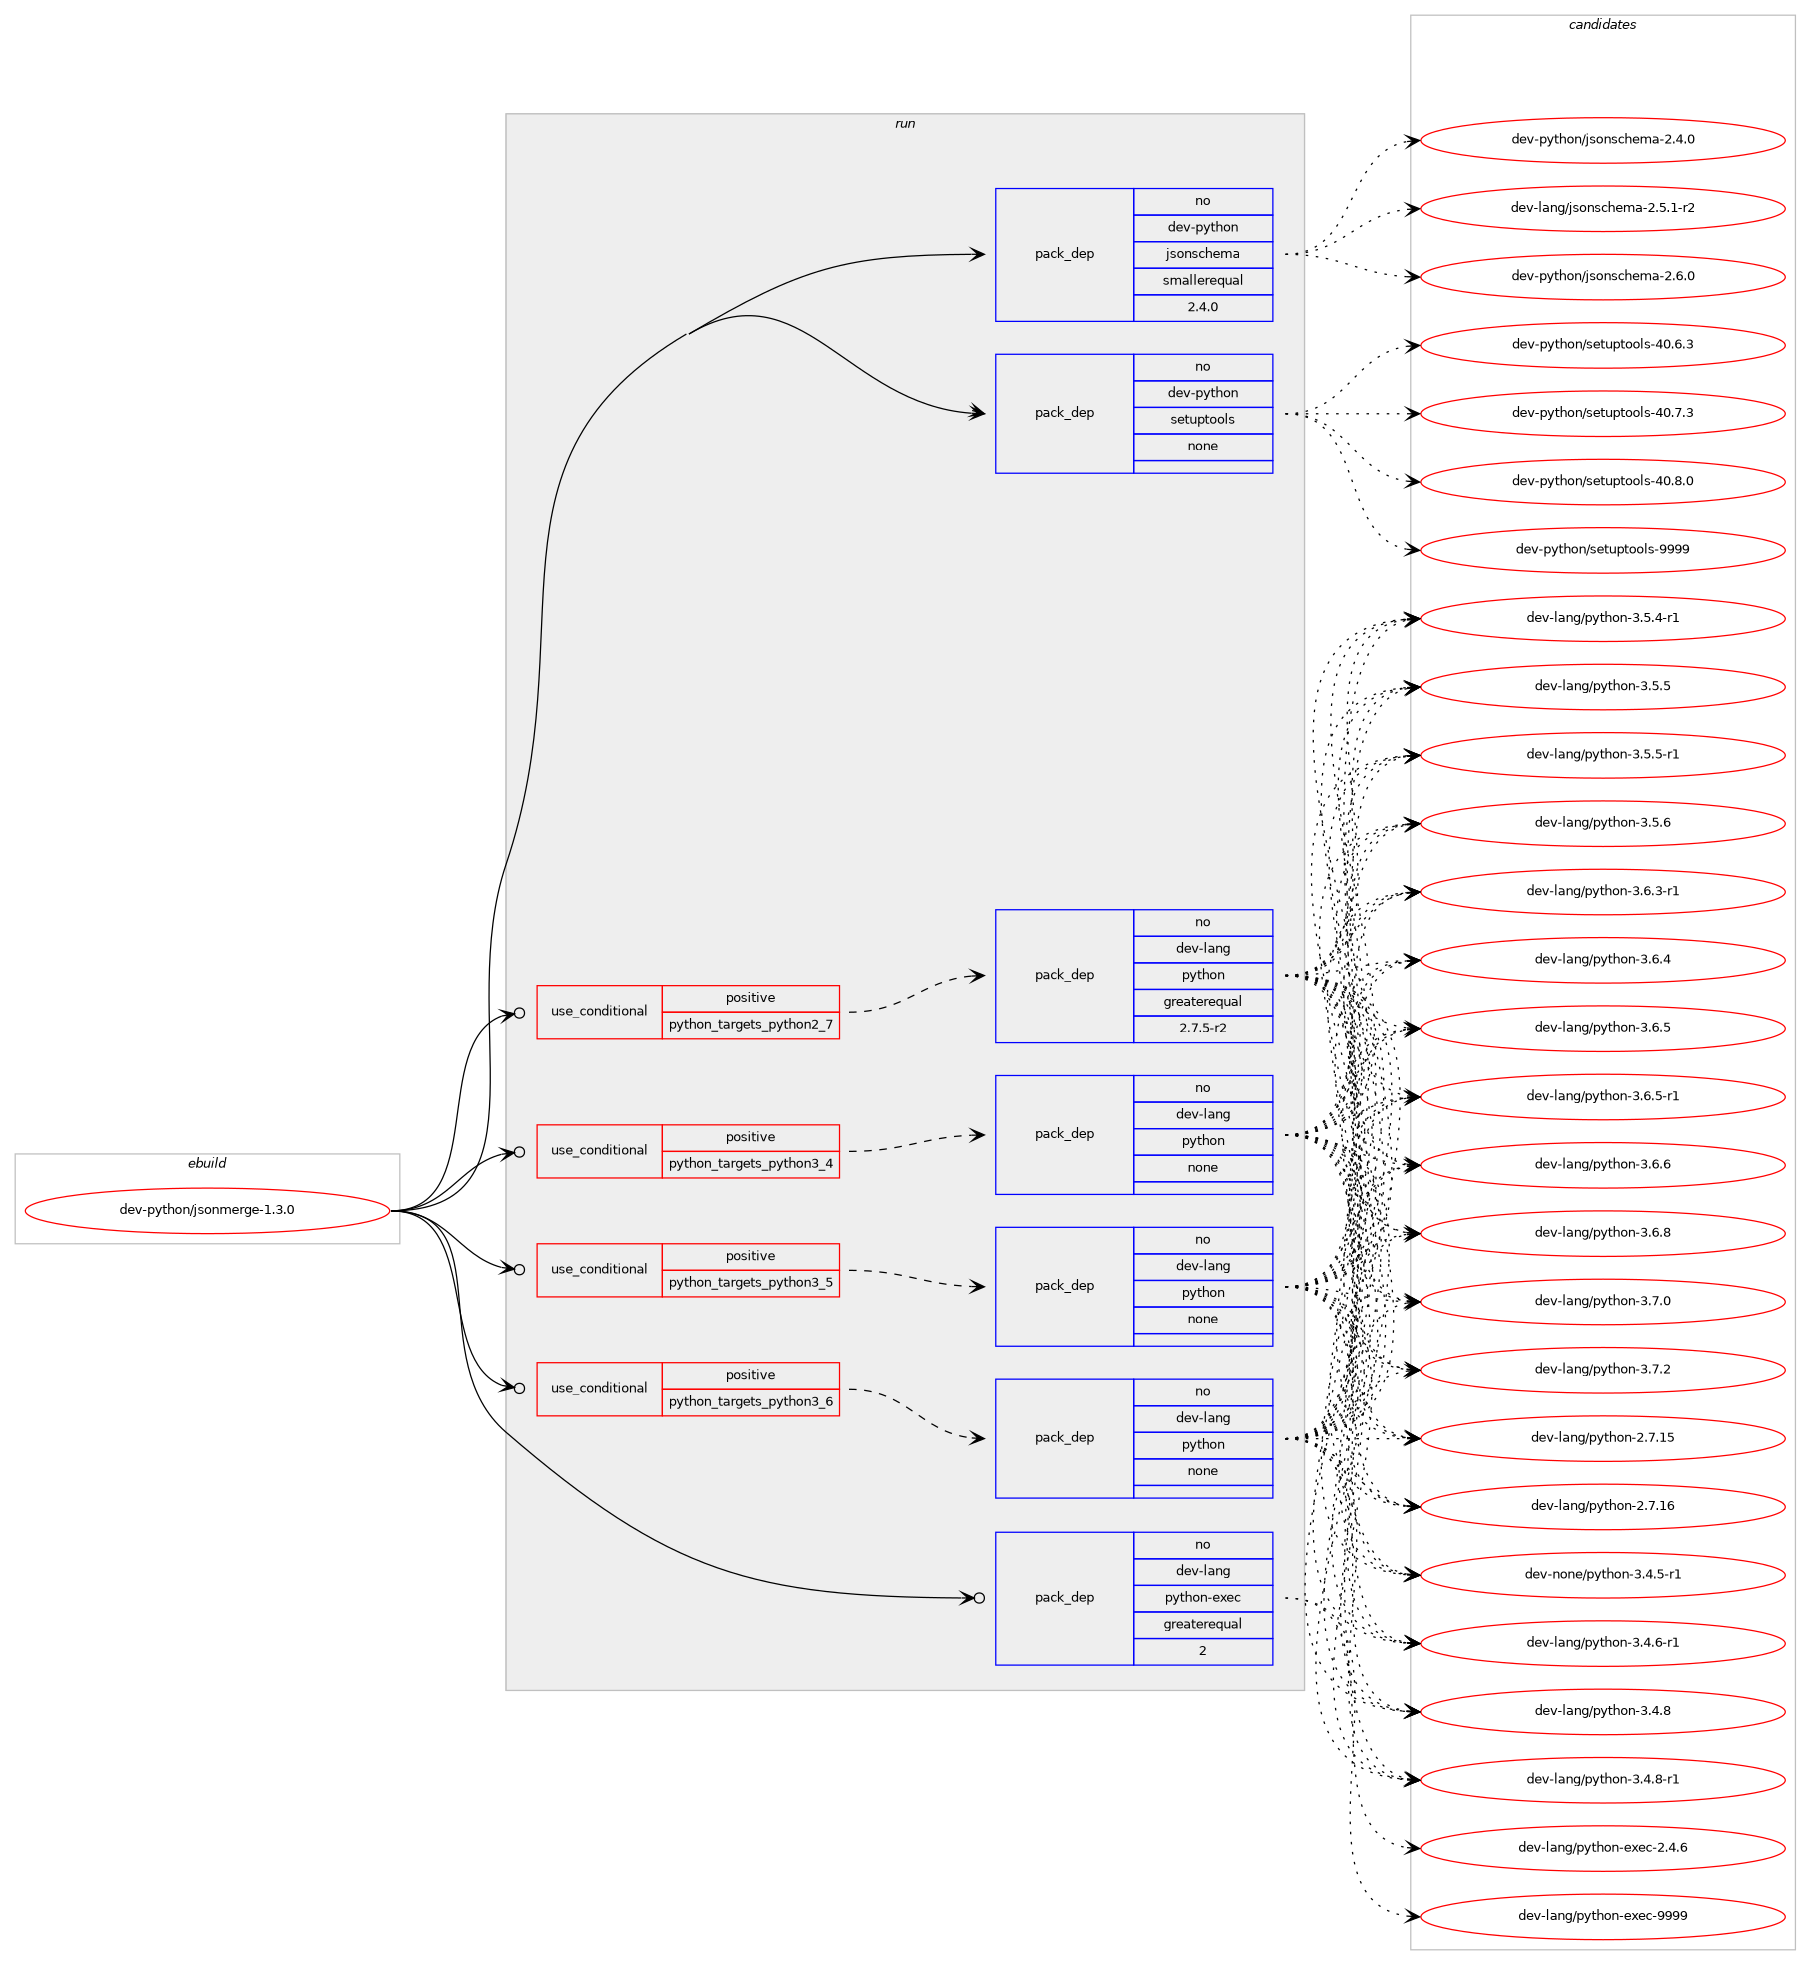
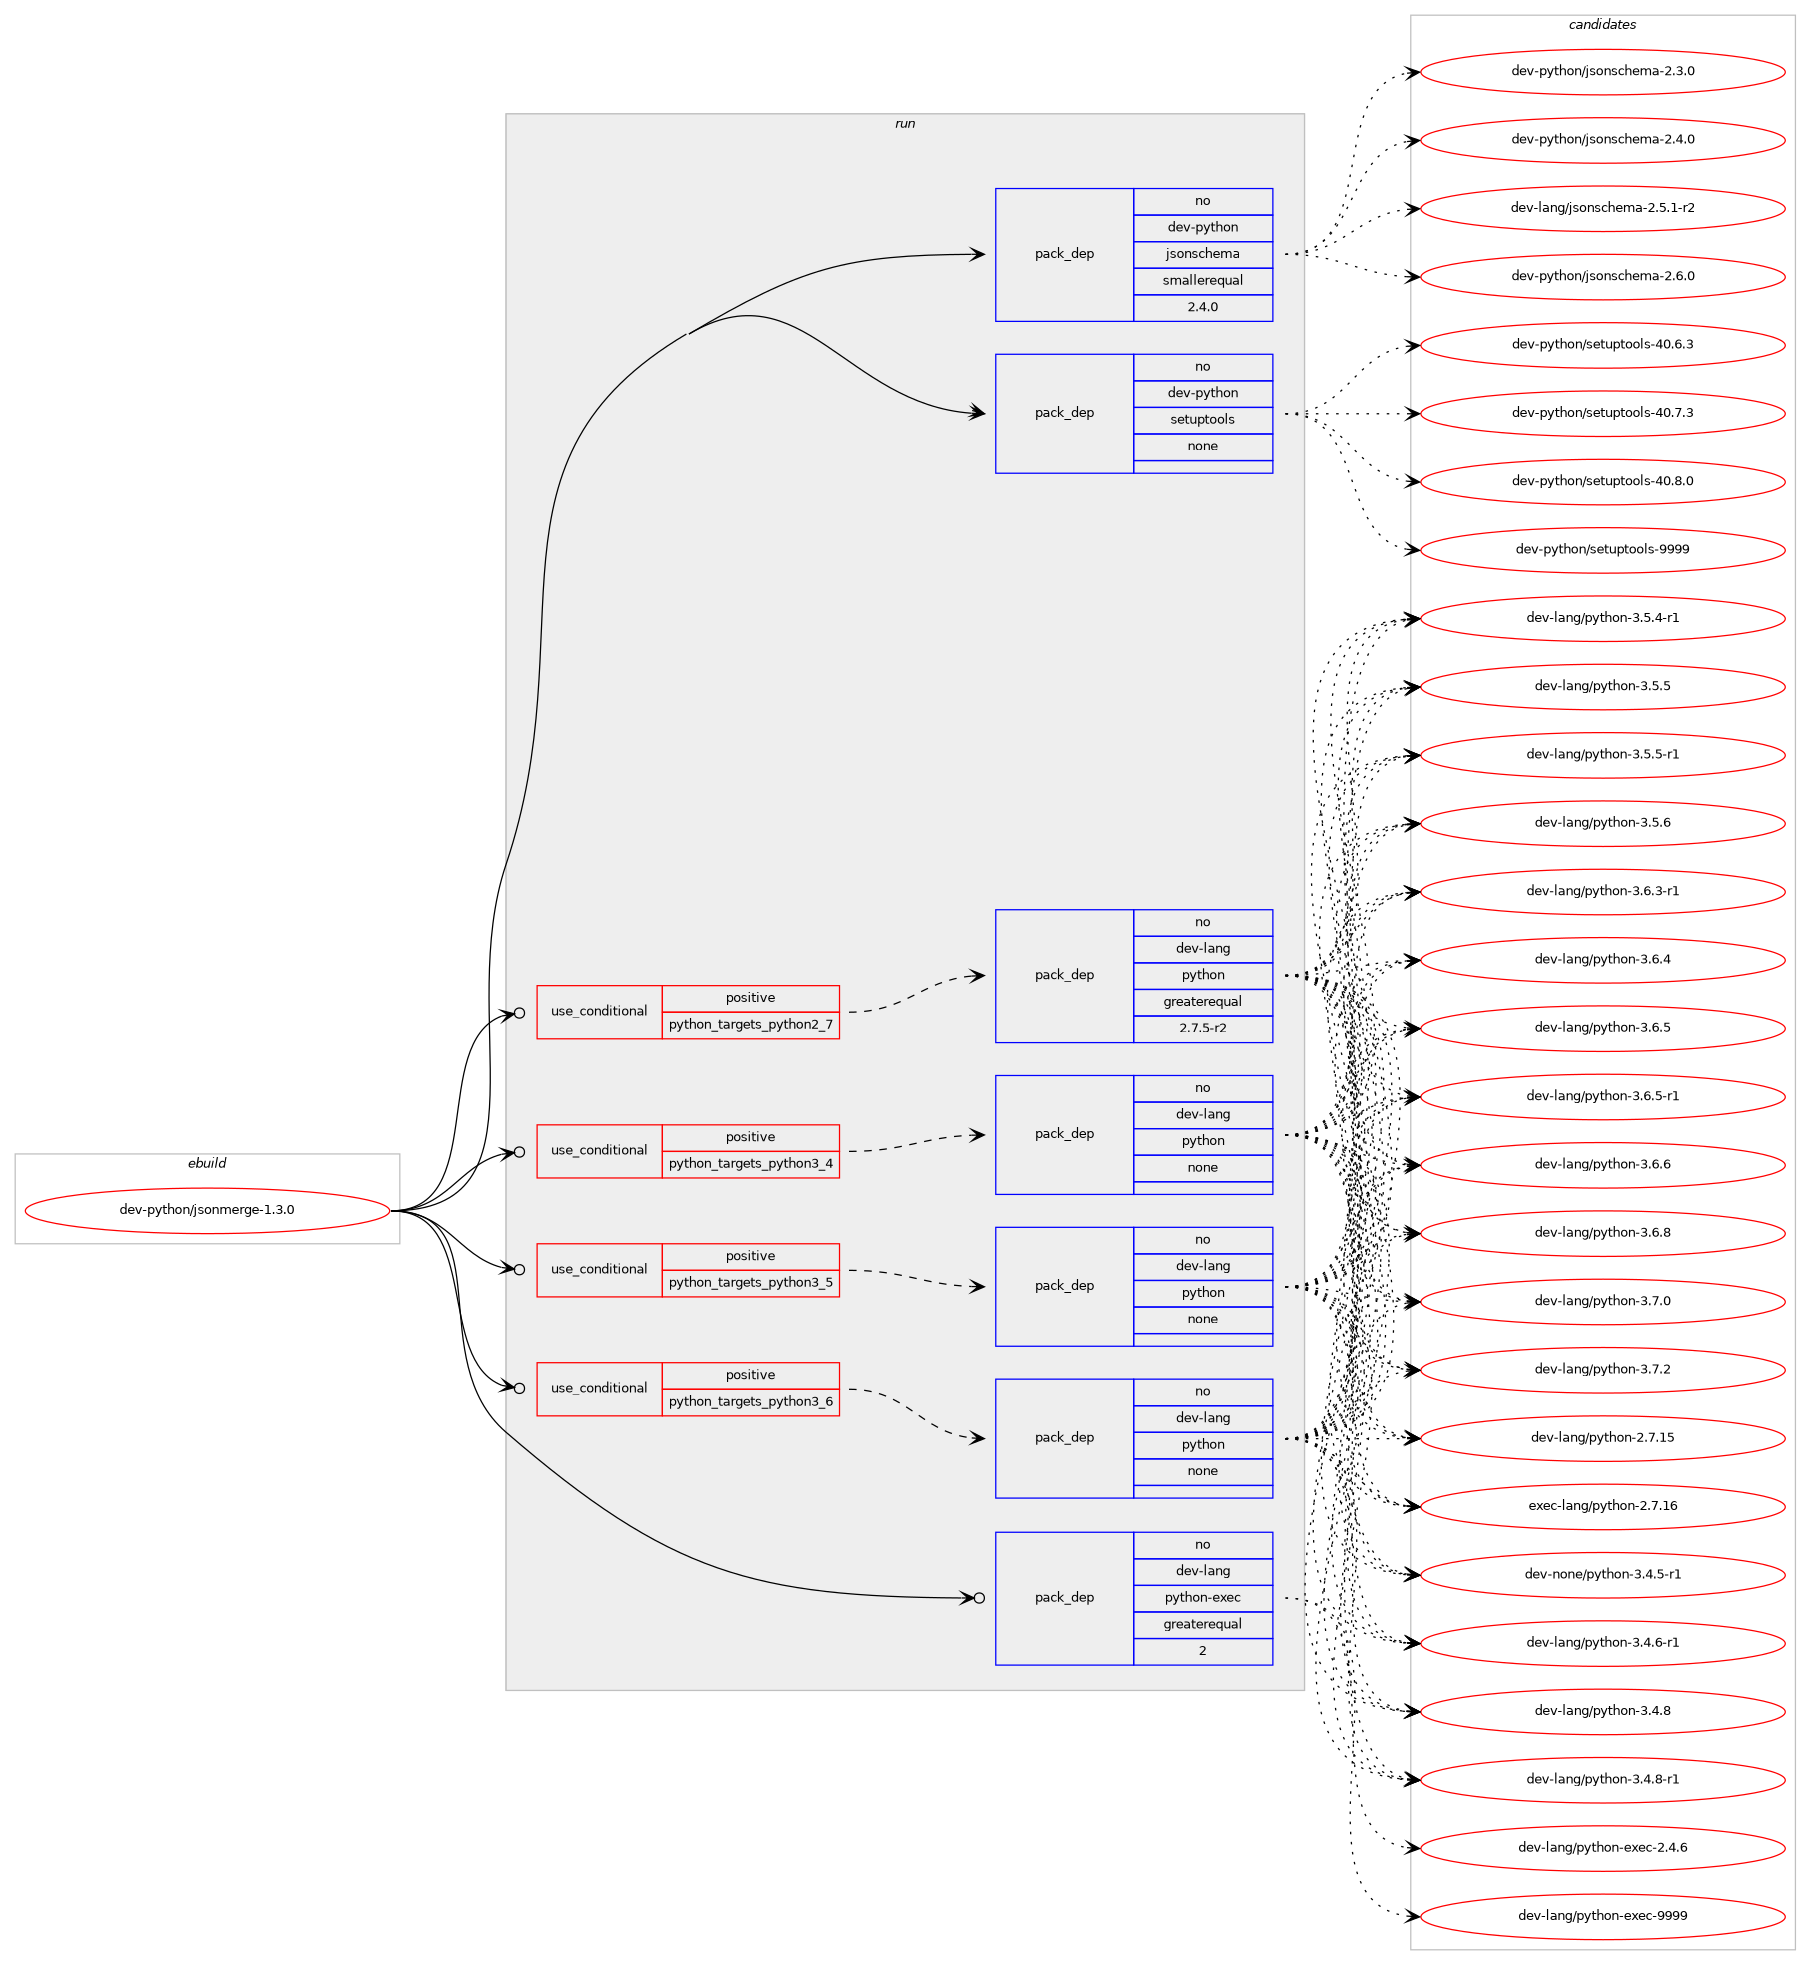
none -> (1603, 72)
(1603, 1507) -> (1603, 1507)
